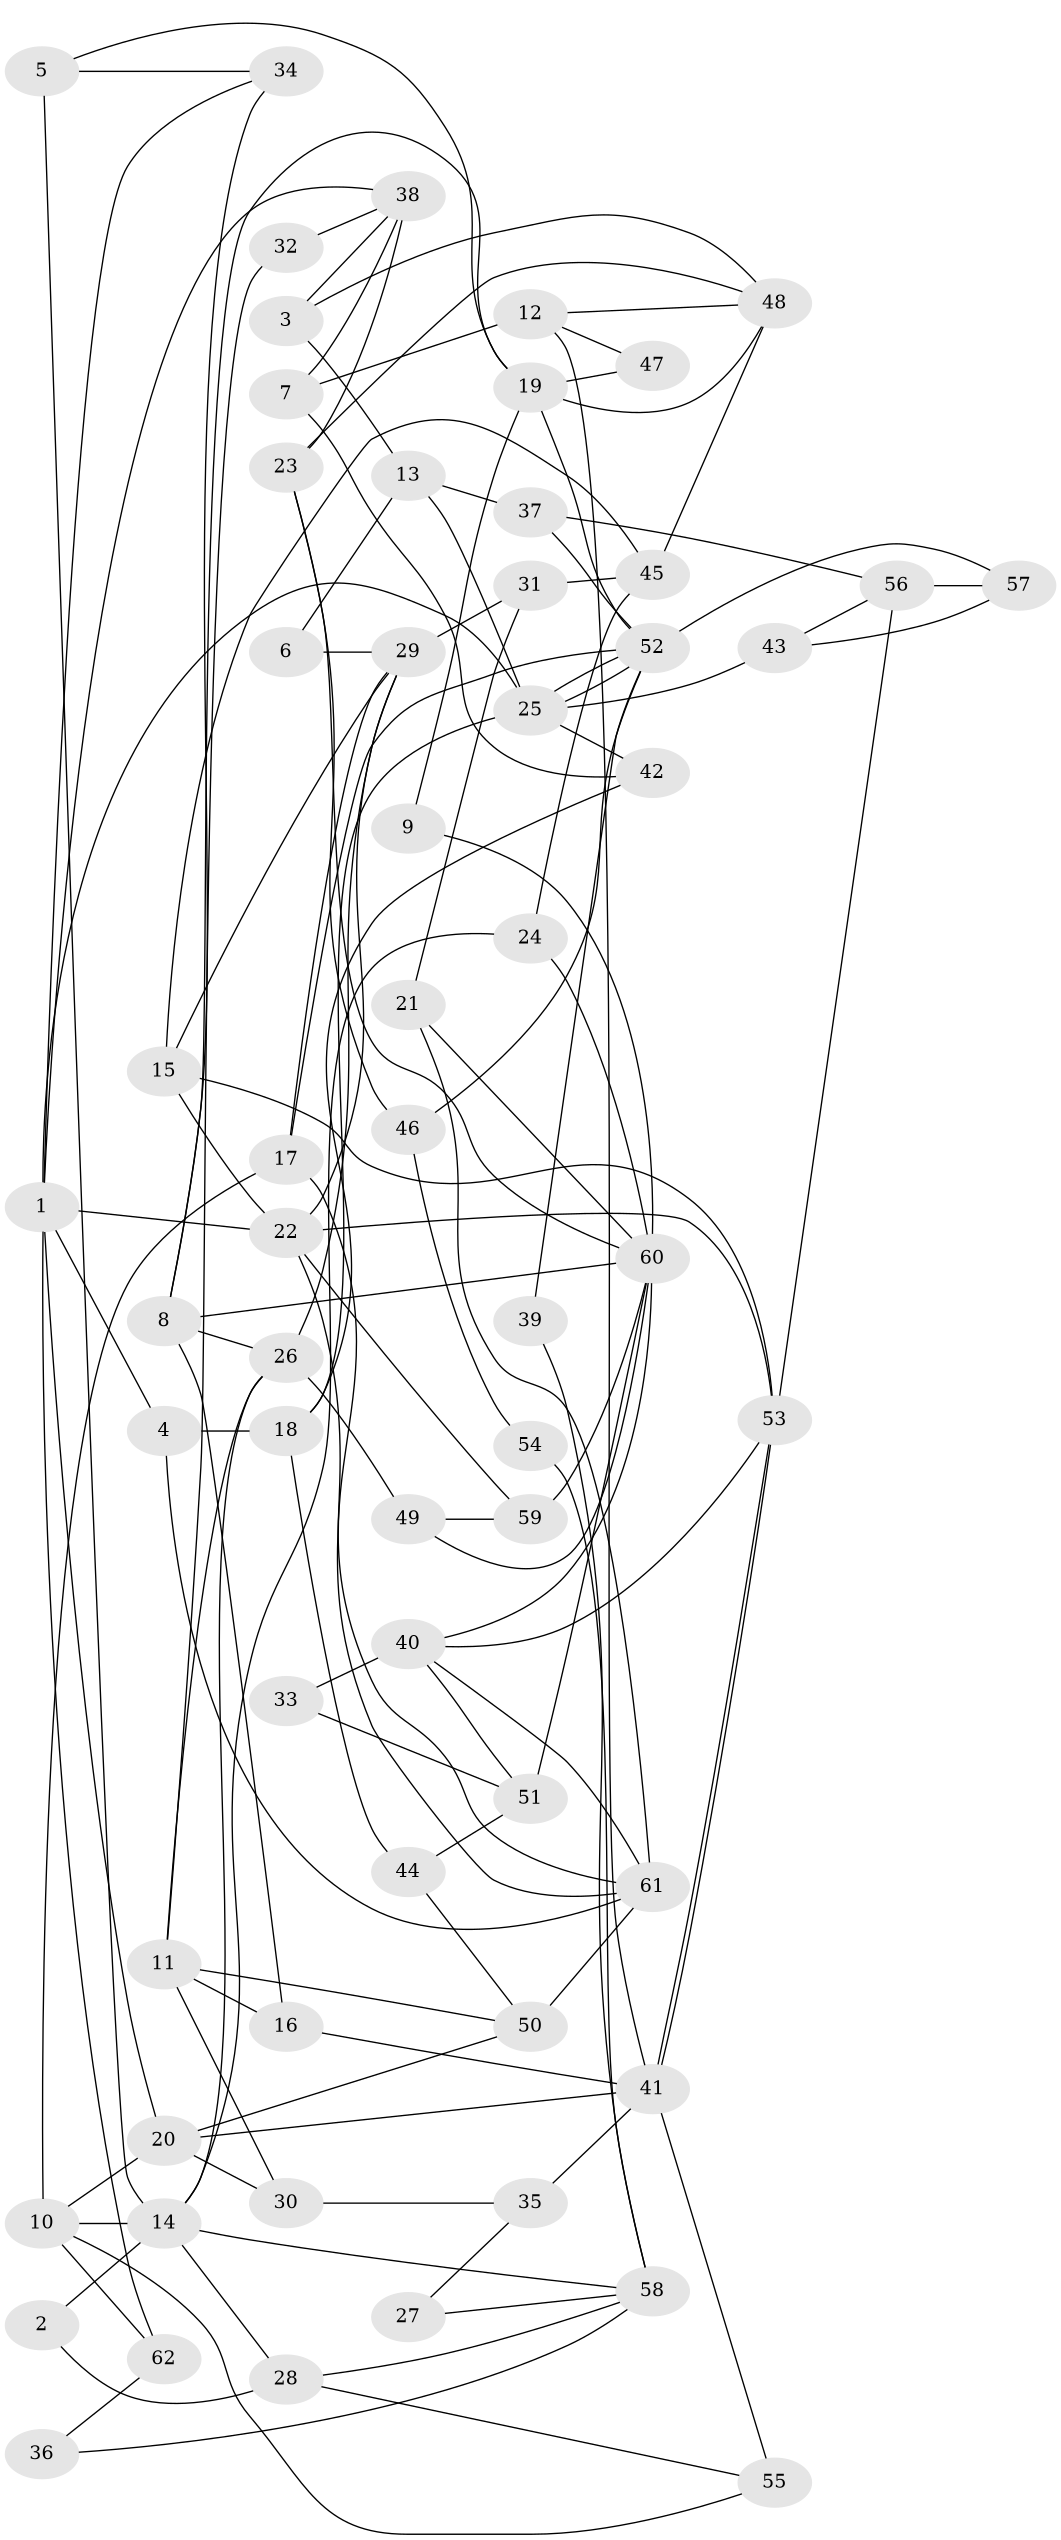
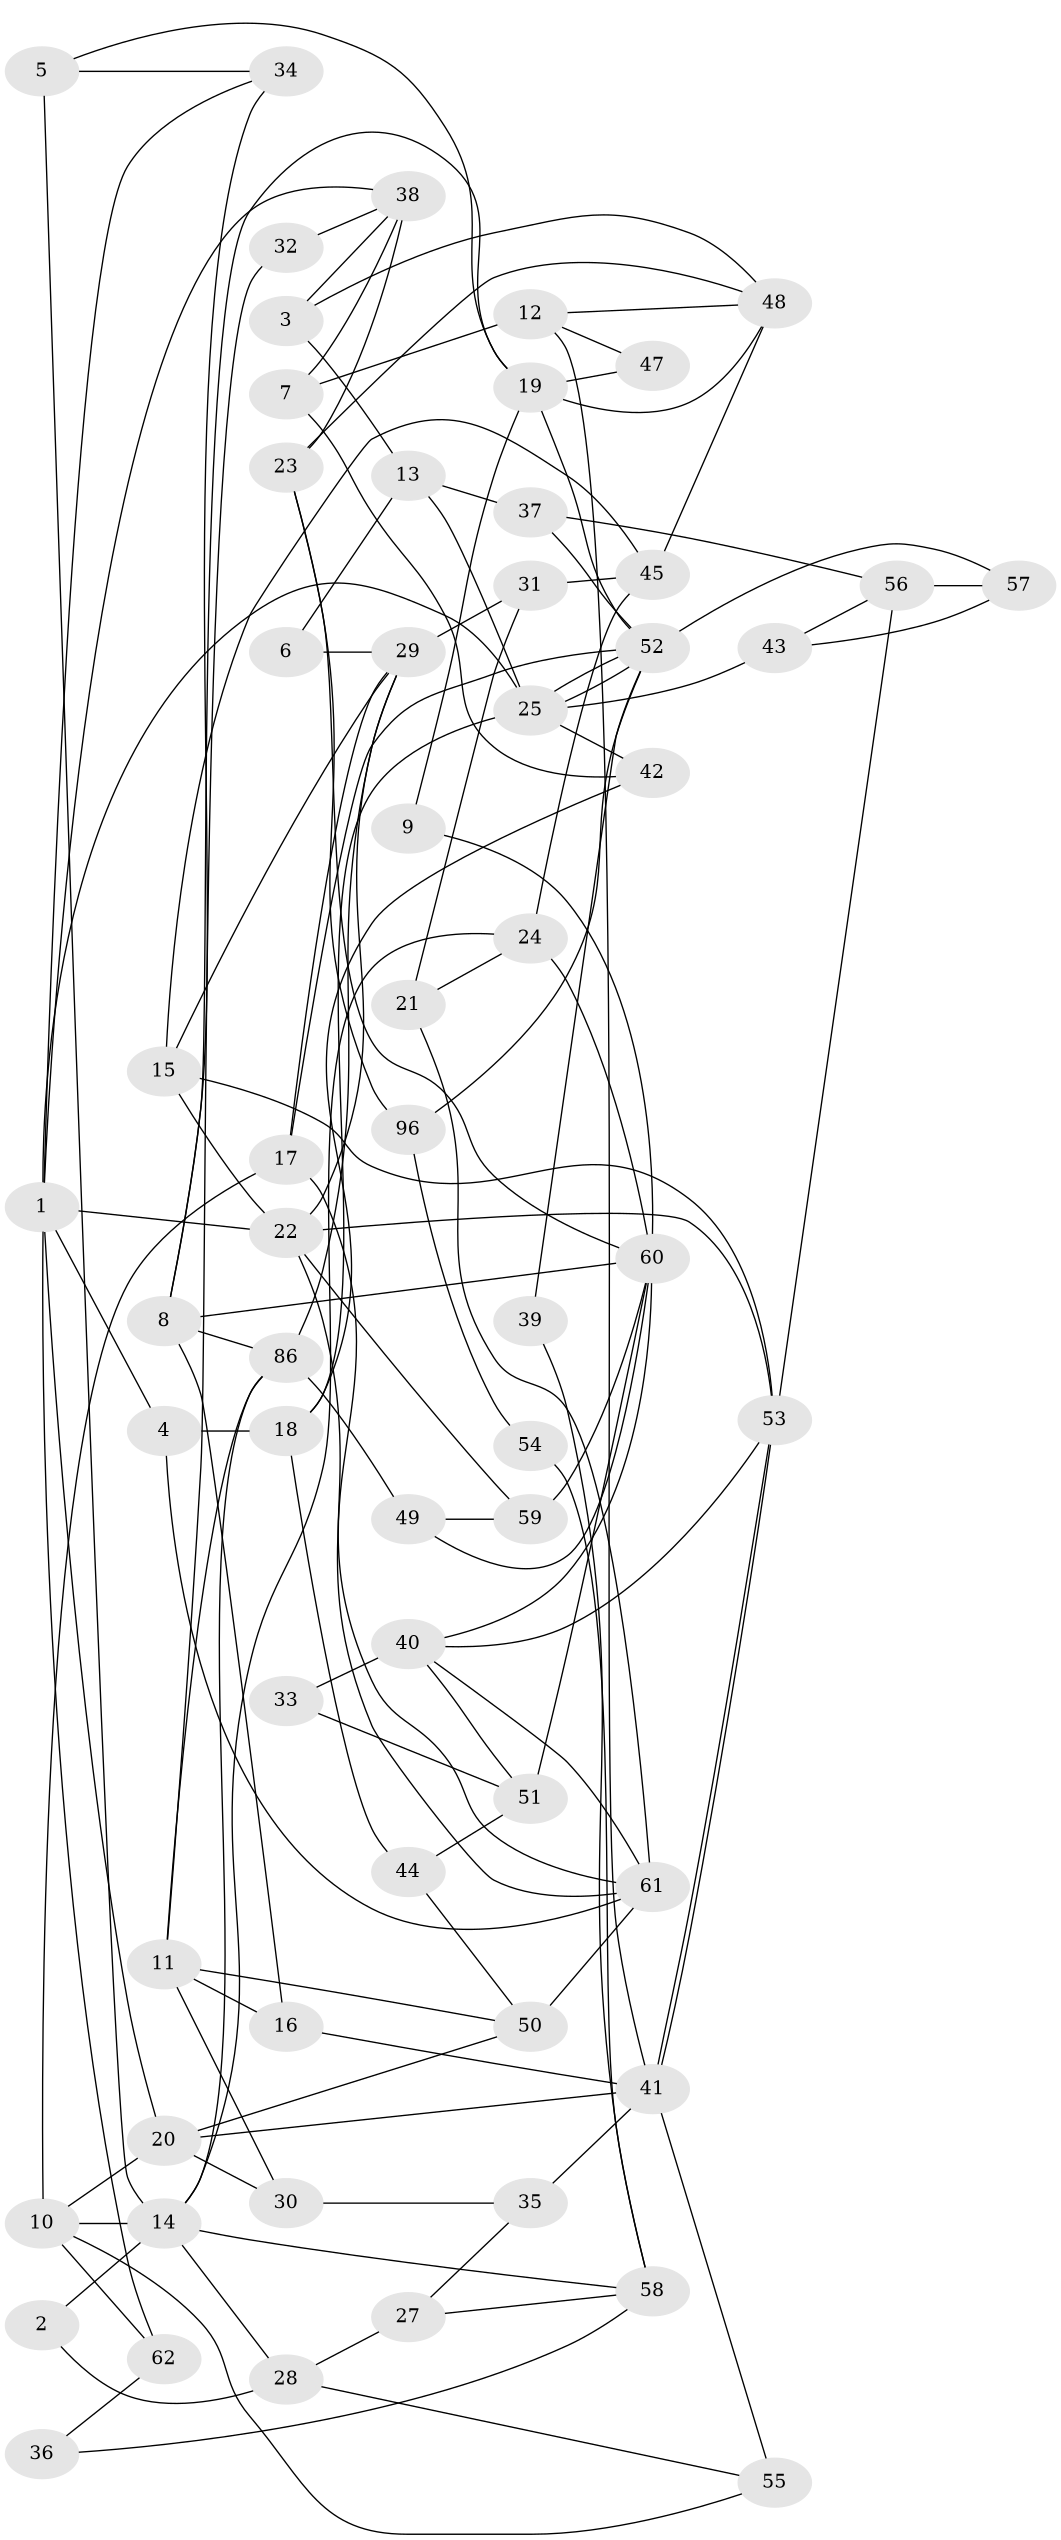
(408, 1130) -> (408, 1130)
(531, 1132) -> (470, 972)
(286, 1358) -> (286, 1358)
(473, 2347) -> (347, 2348)
